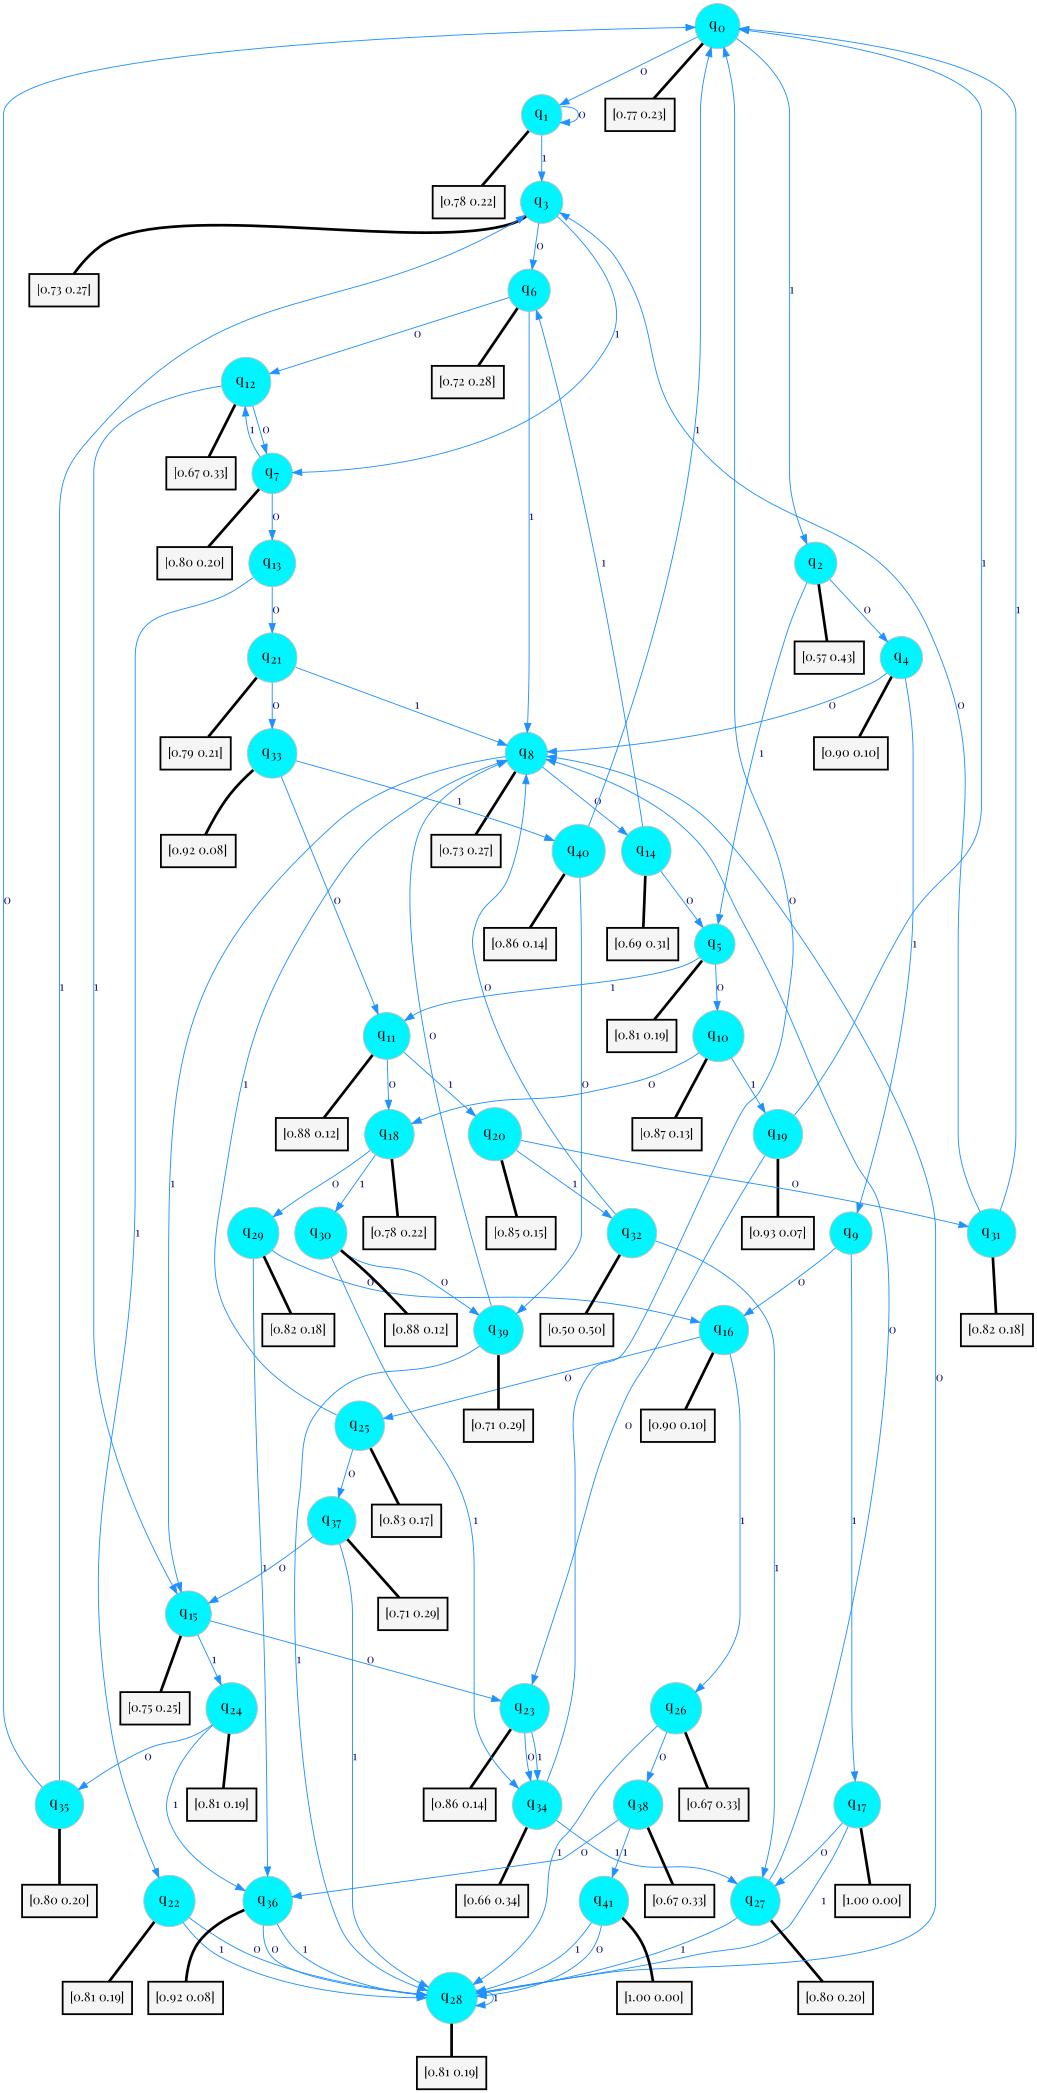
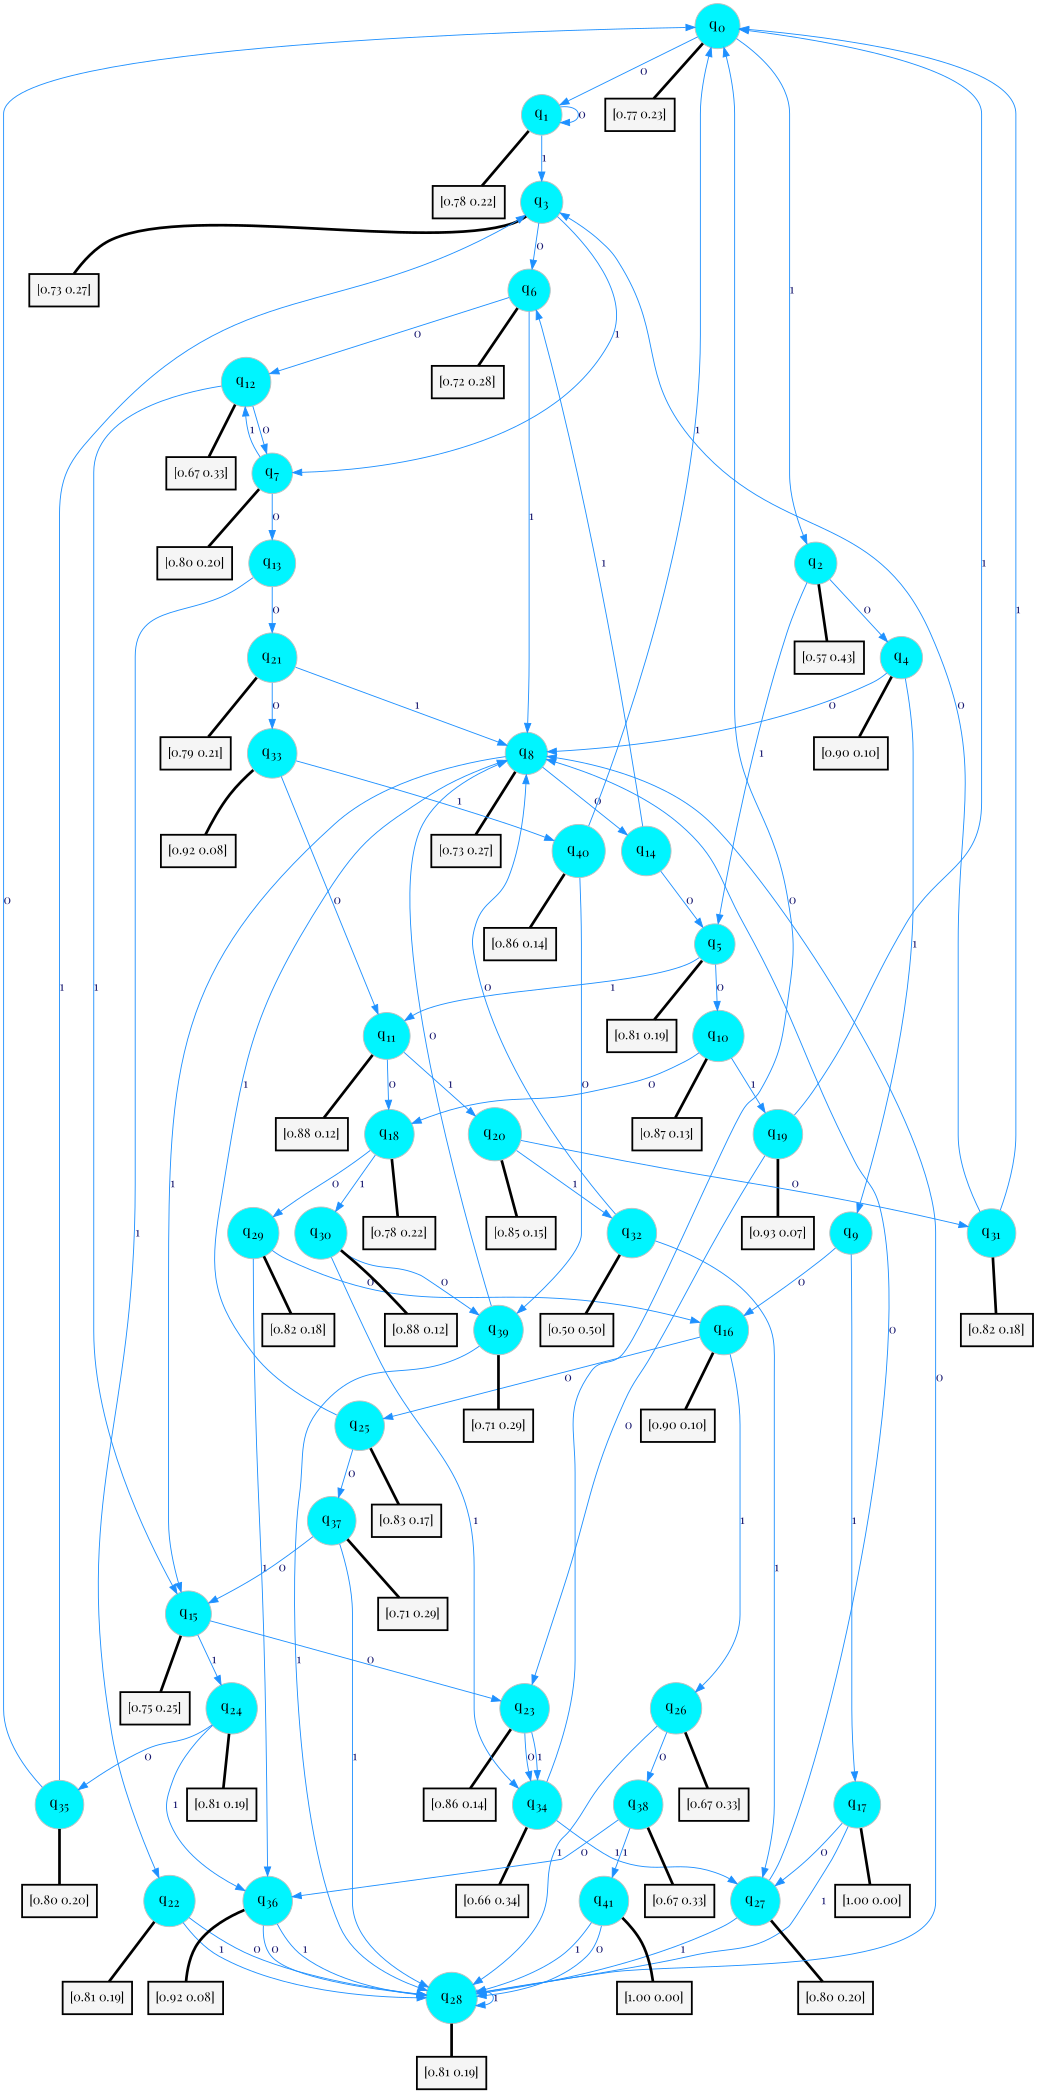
(643, 944) -> none
